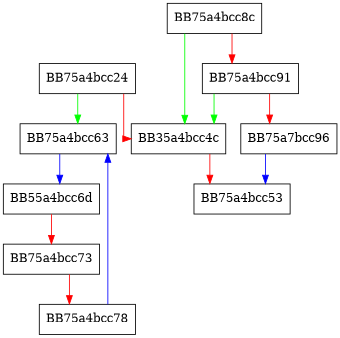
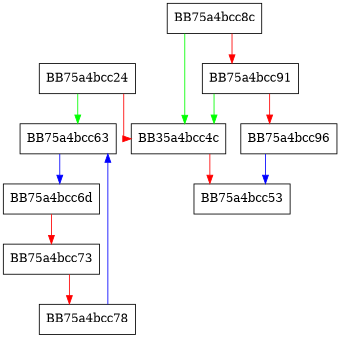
(289, 139) -> (289, 139)
(51, 199) -> (51, 199)
